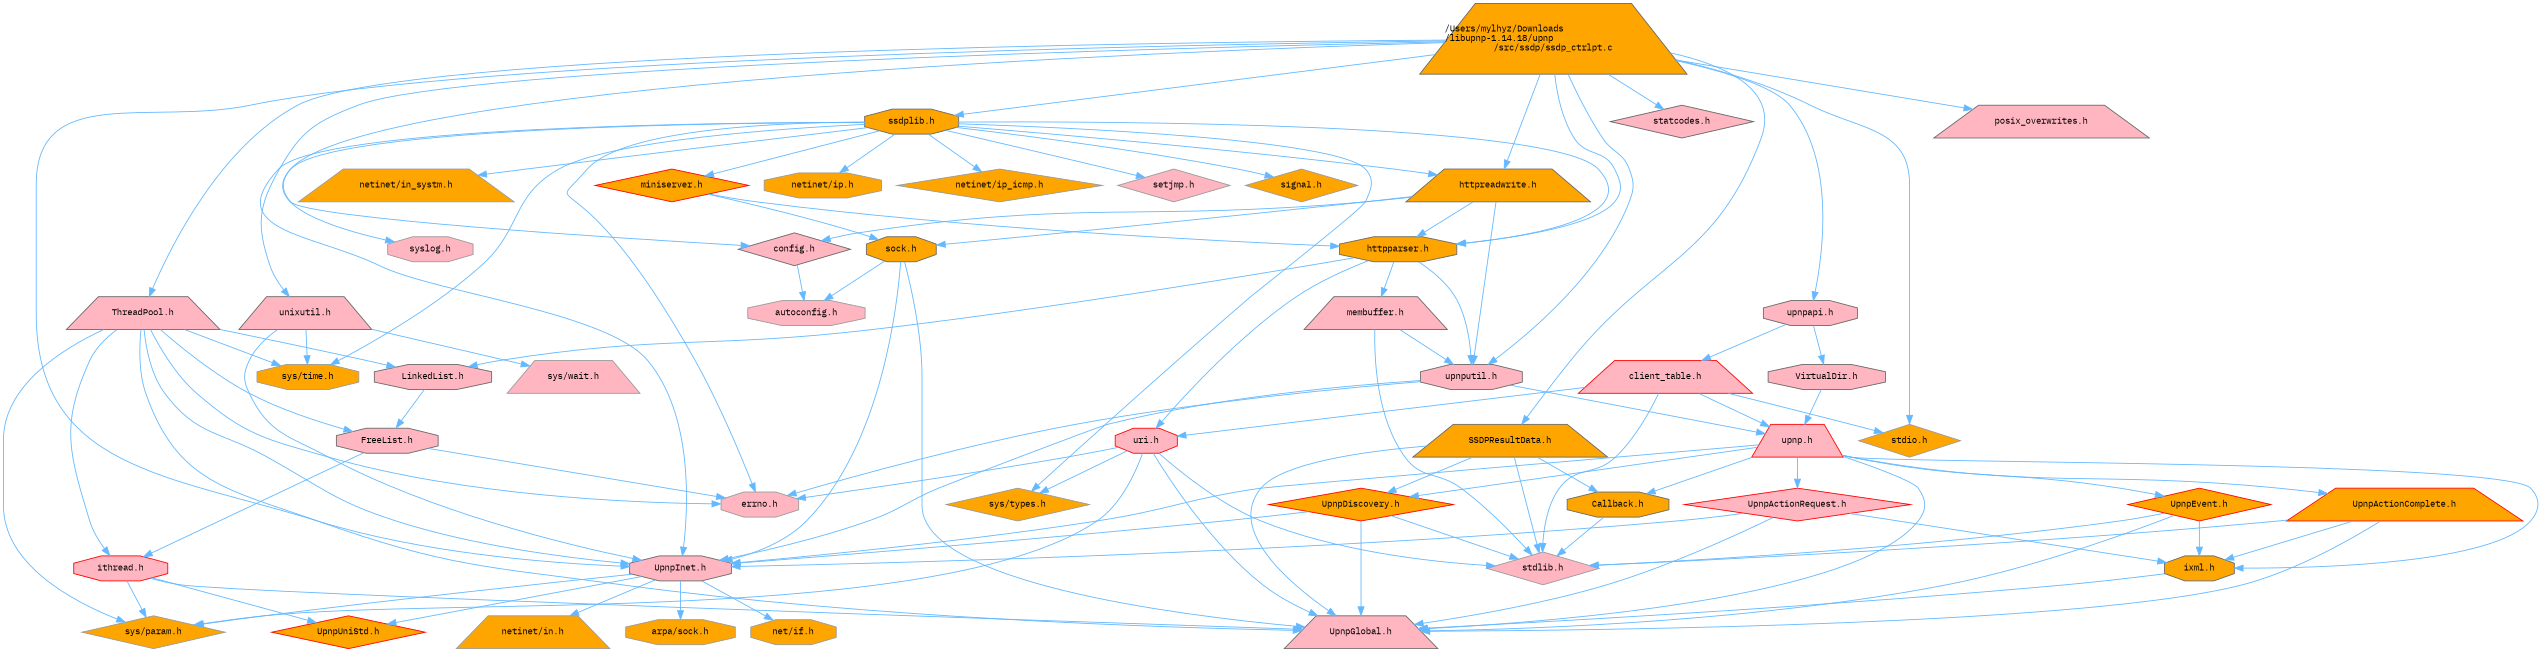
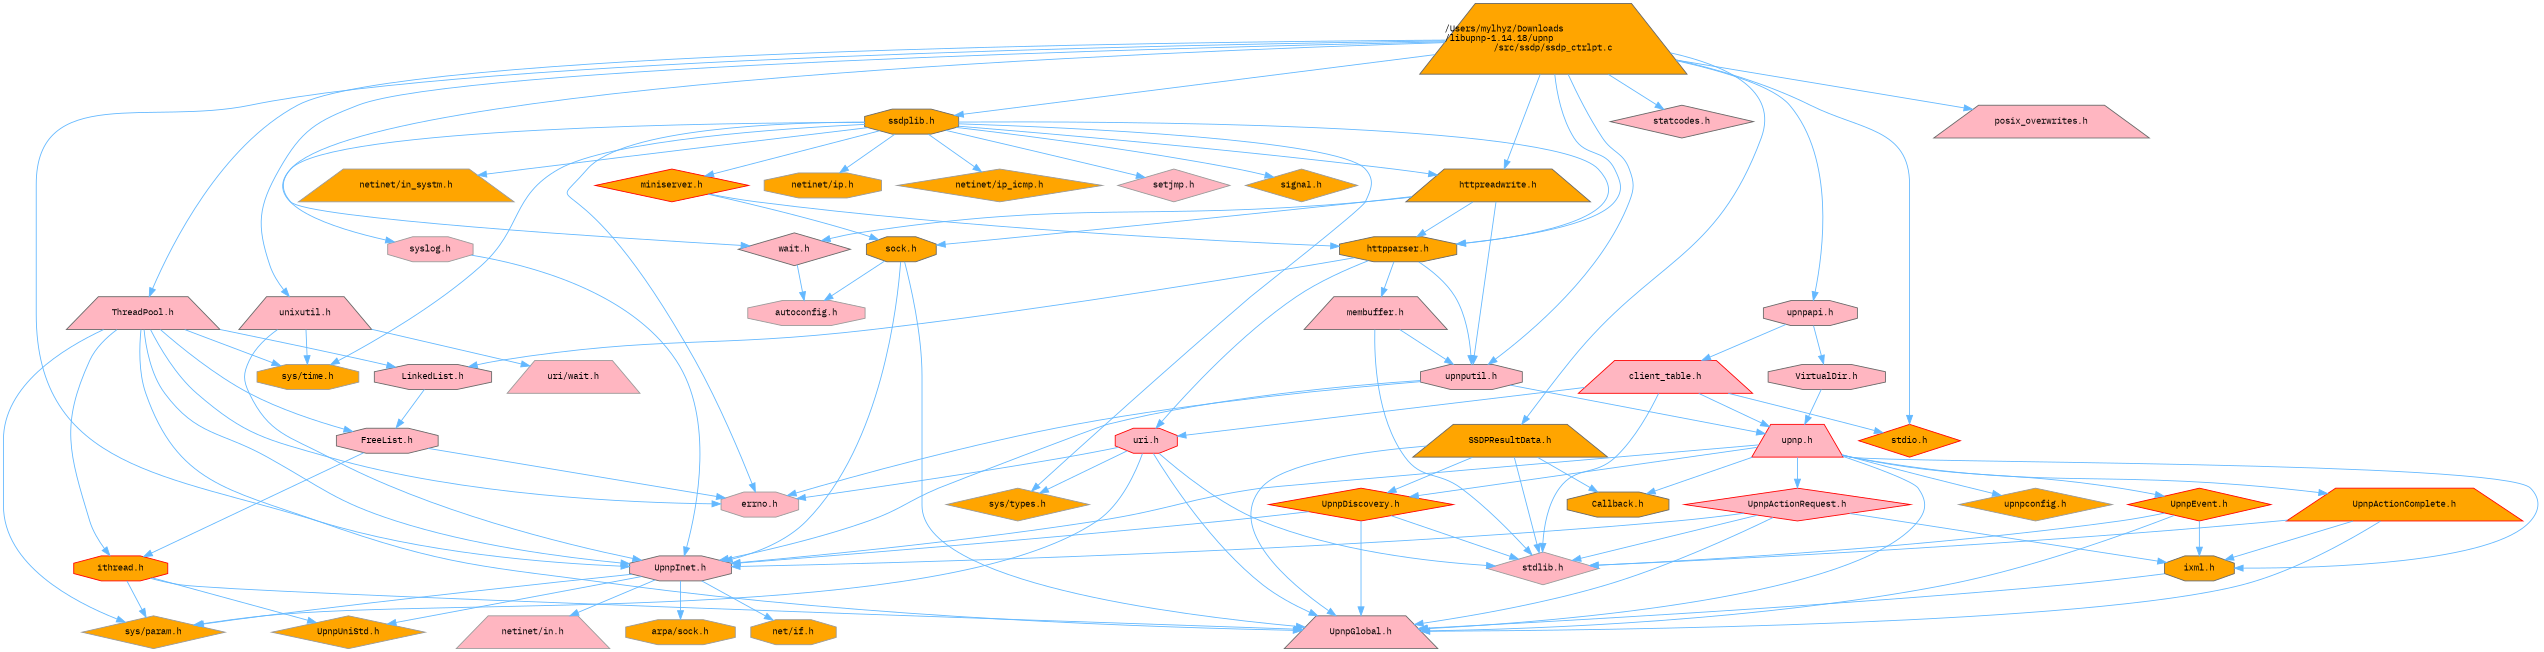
(275, 224) -> (655, 335)
(794, 249) -> (794, 249)
(574, 377) -> (574, 377)
(1910, 441) -> (1910, 441)
none -> (2036, 505)
(1584, 534) -> (1669, 537)
(121, 568) -> (121, 568)
(348, 632) -> (348, 632)
(533, 632) -> (533, 632)
